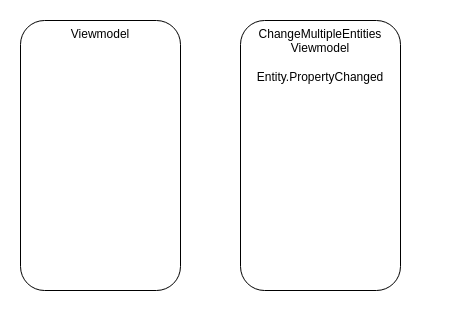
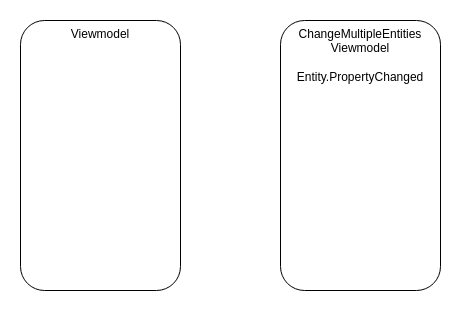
(321, 156) -> (361, 156)
